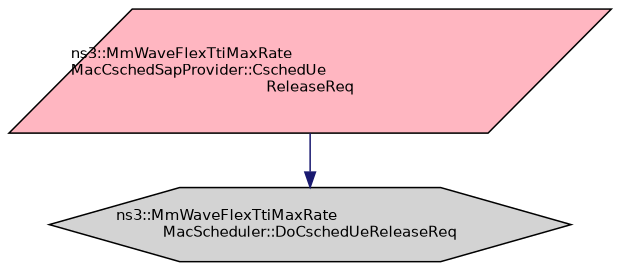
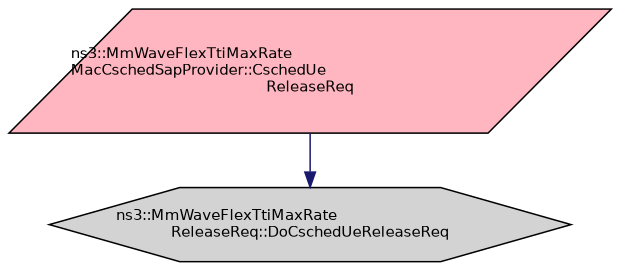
(310, 225) -> (310, 225)
